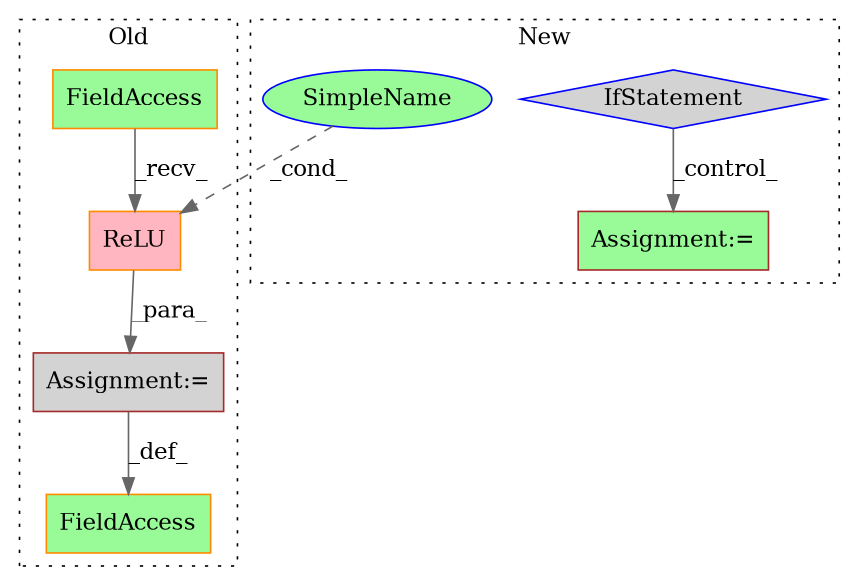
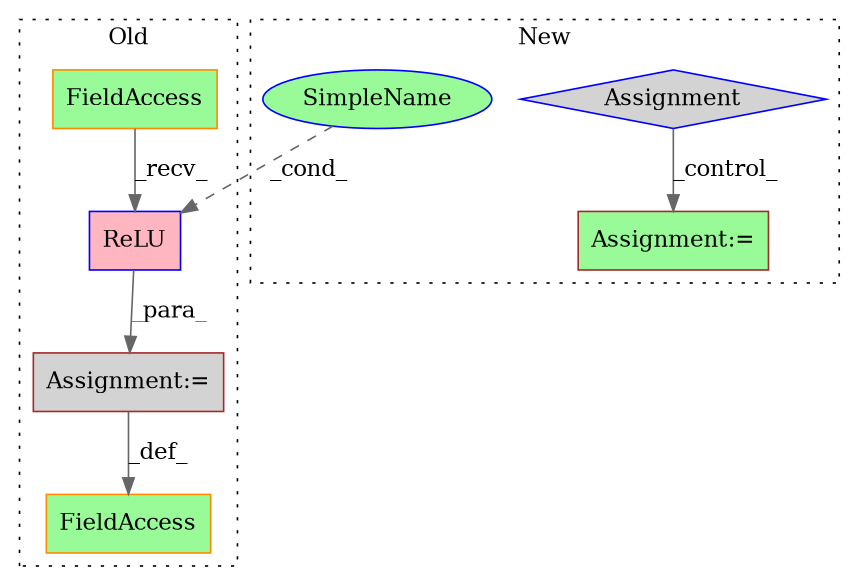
(673, 99) -> (673, 99)
(135, 241) -> (135, 241)
